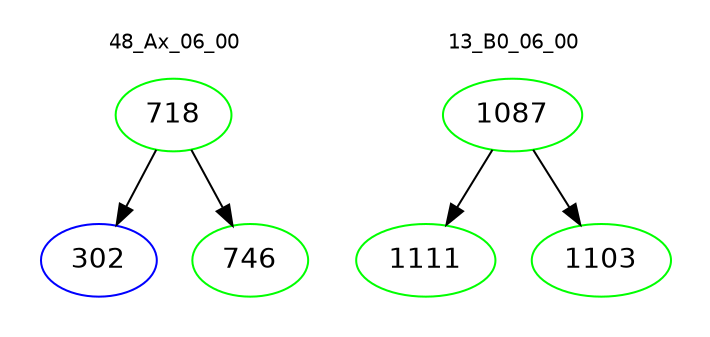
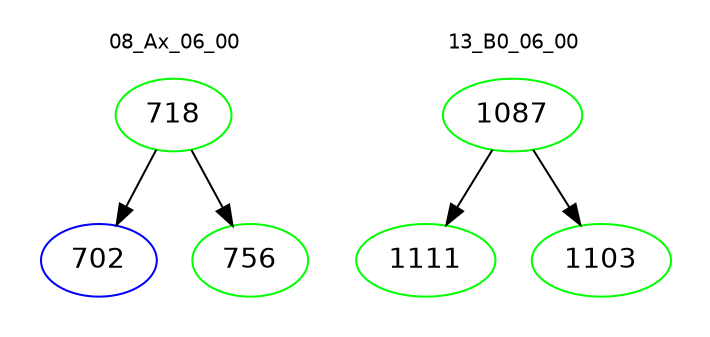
(175, 43) -> (175, 43)
(99, 260) -> (99, 260)
(250, 260) -> (250, 260)
